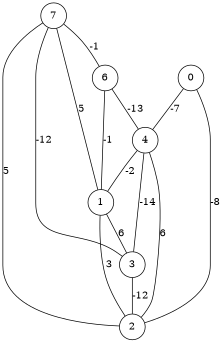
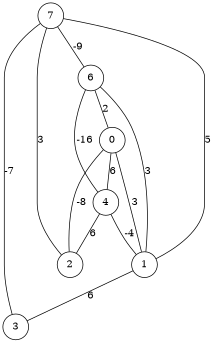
(94, 47) -> (78, 47)
none -> (102, 109)
(136, 109) -> (85, 140)
(175, 109) -> (113, 171)
(44, 140) -> (9, 171)
(108, 140) -> (148, 171)
(6, 171) -> (41, 140)
(130, 171) -> (129, 234)
(139, 202) -> none
(104, 268) -> (129, 202)
(132, 296) -> none
